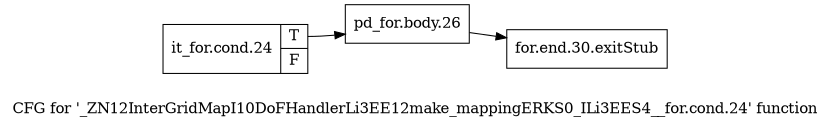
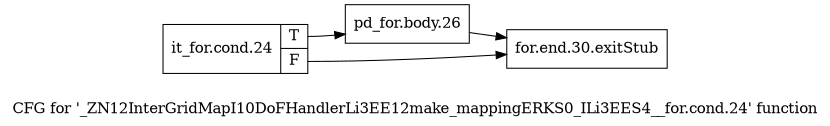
none -> (402, 60)
